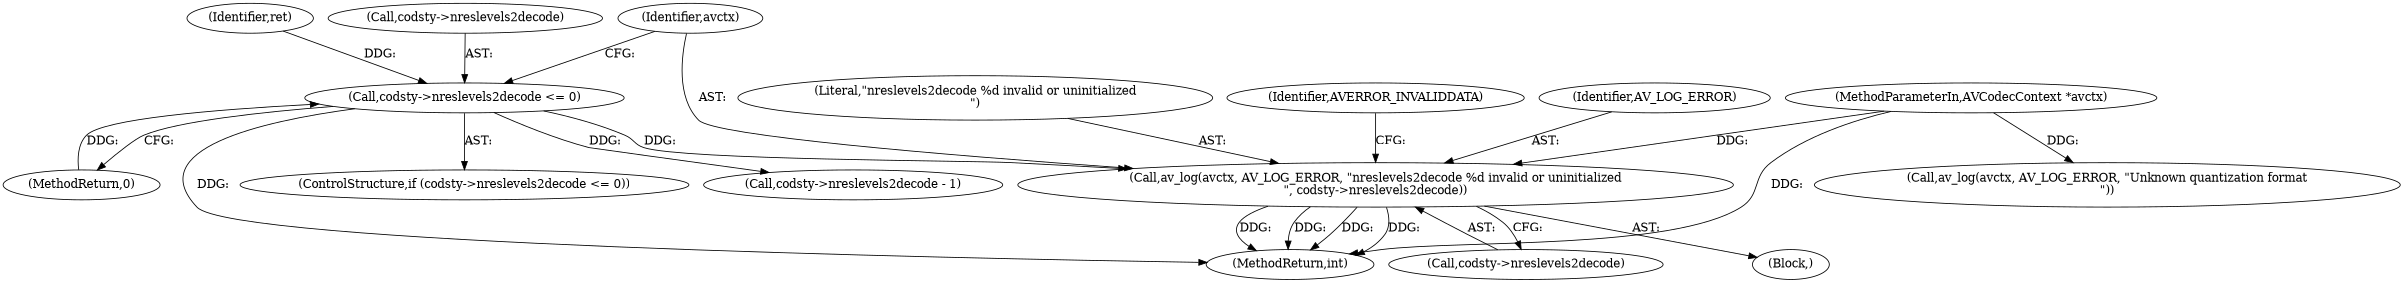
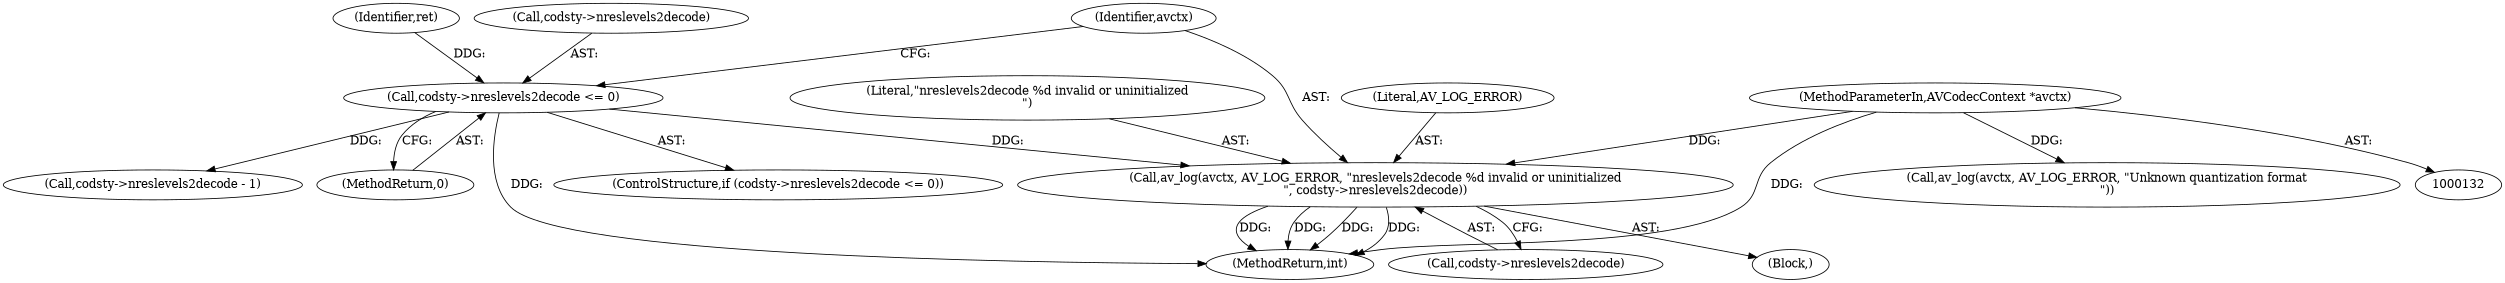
(1376, 98) -> none
(1655, 98) -> (1448, 98)
(104, 141) -> (472, 141)
none -> (2458, 185)
